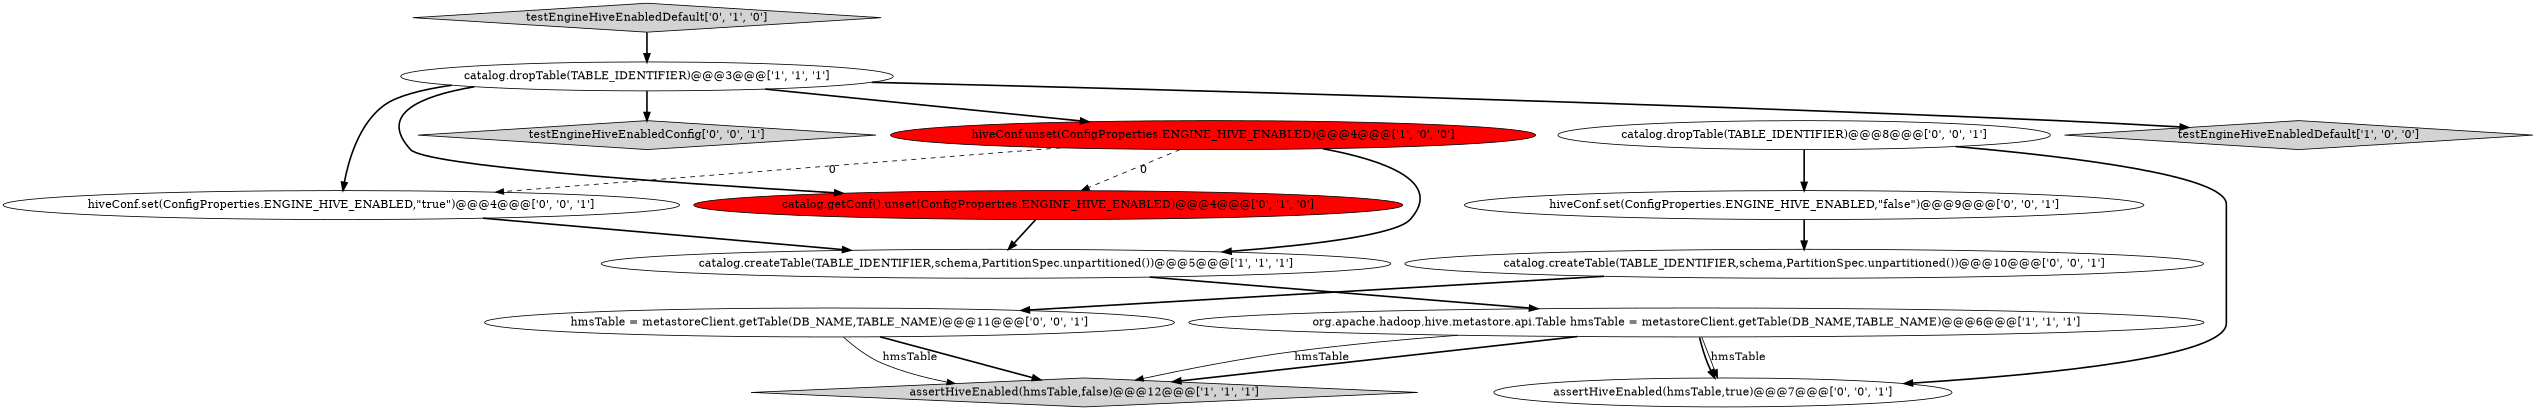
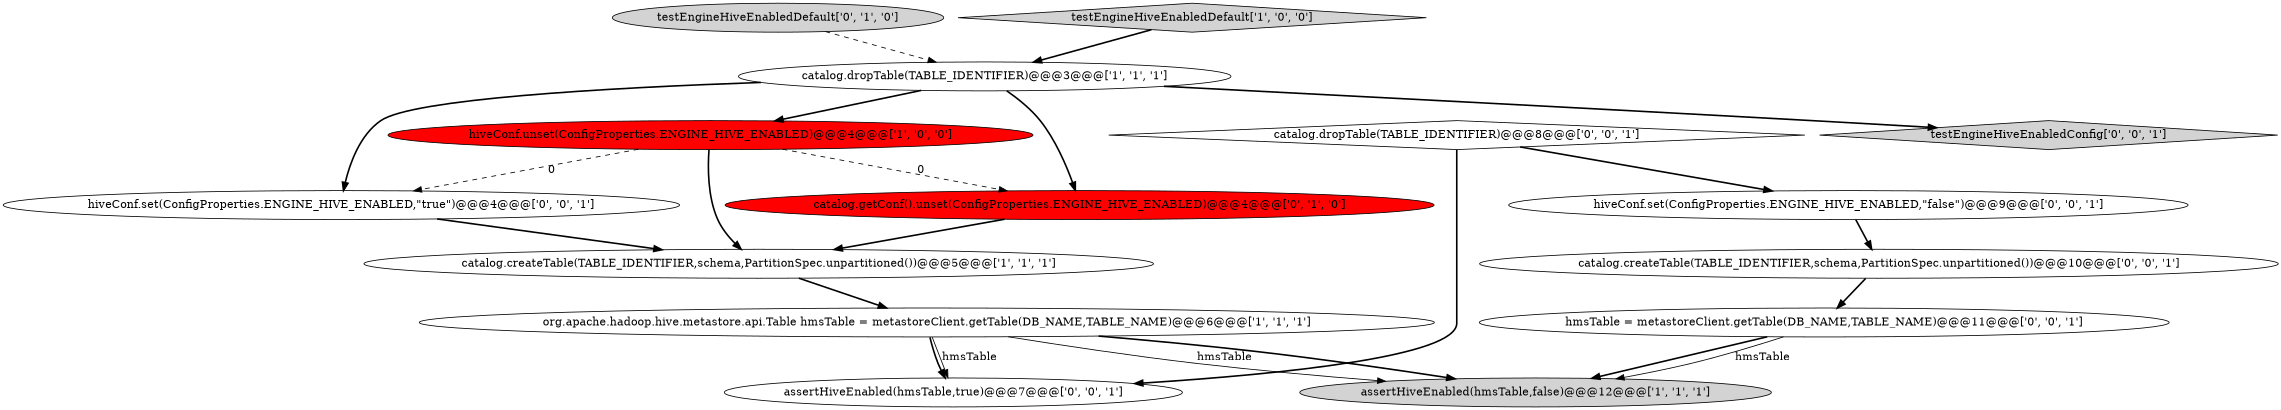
(647, 18) -> (778, 18)
(647, 43) -> (877, 46)
(1526, 101) -> (1096, 45)
(1804, 135) -> (1457, 135)
(1084, 392) -> (1536, 392)
